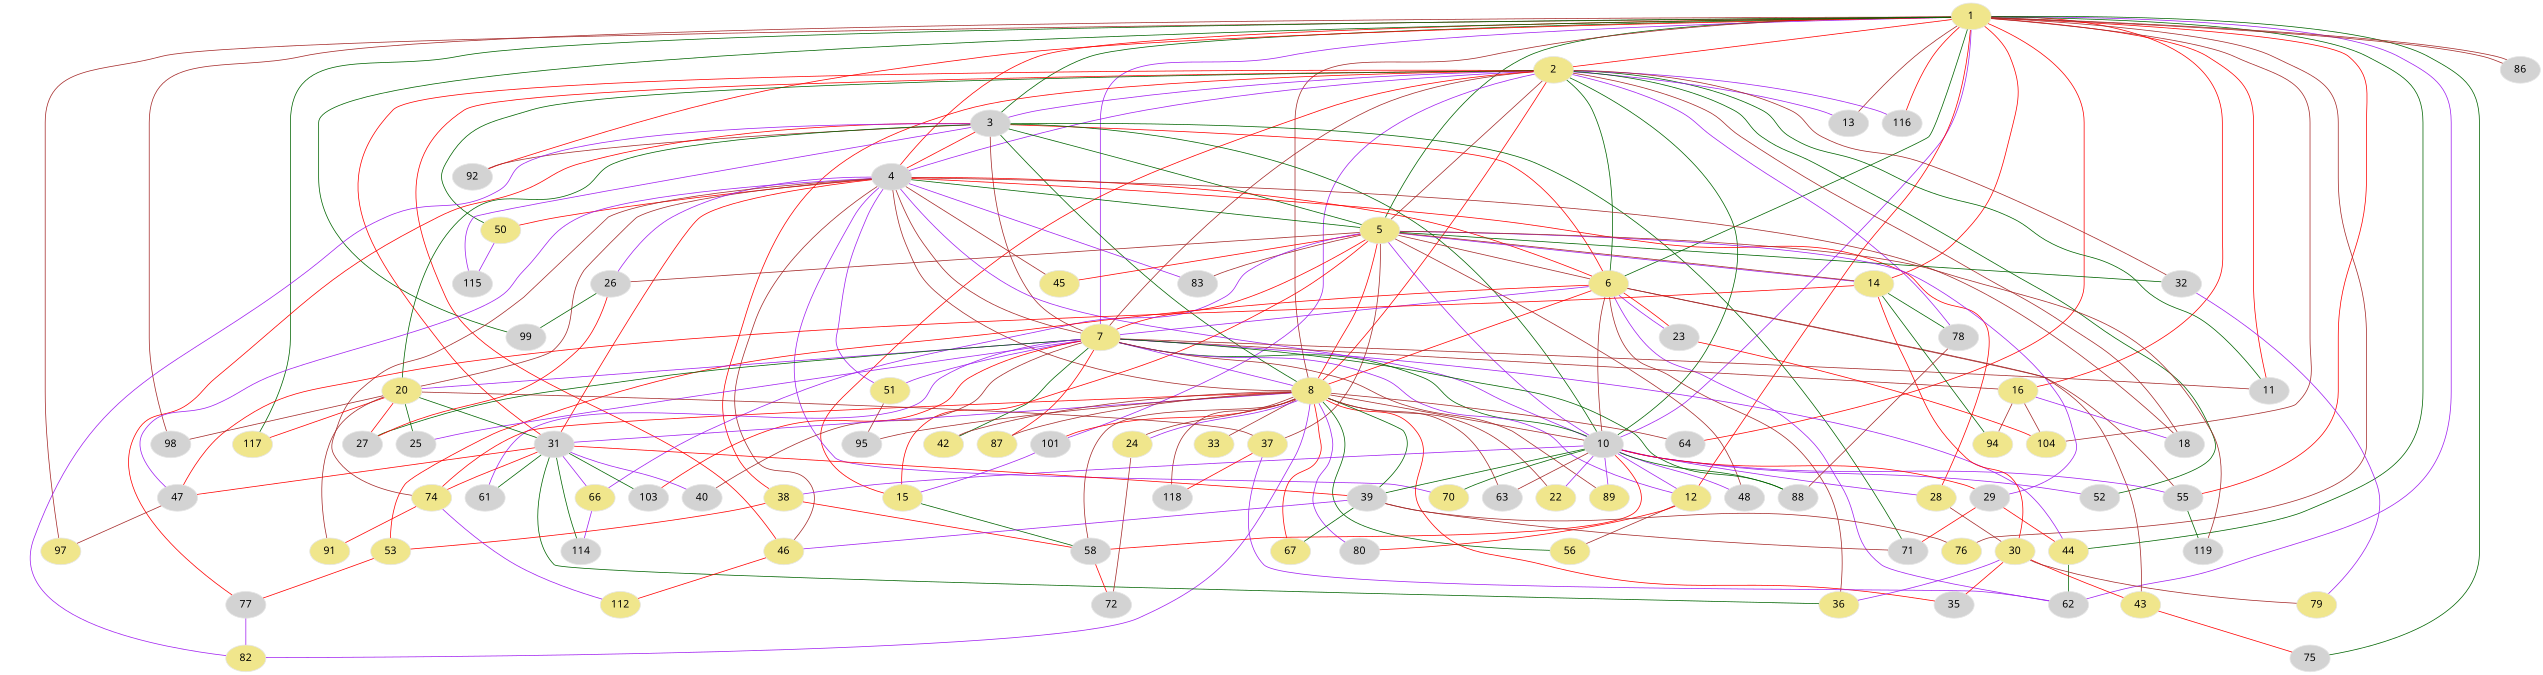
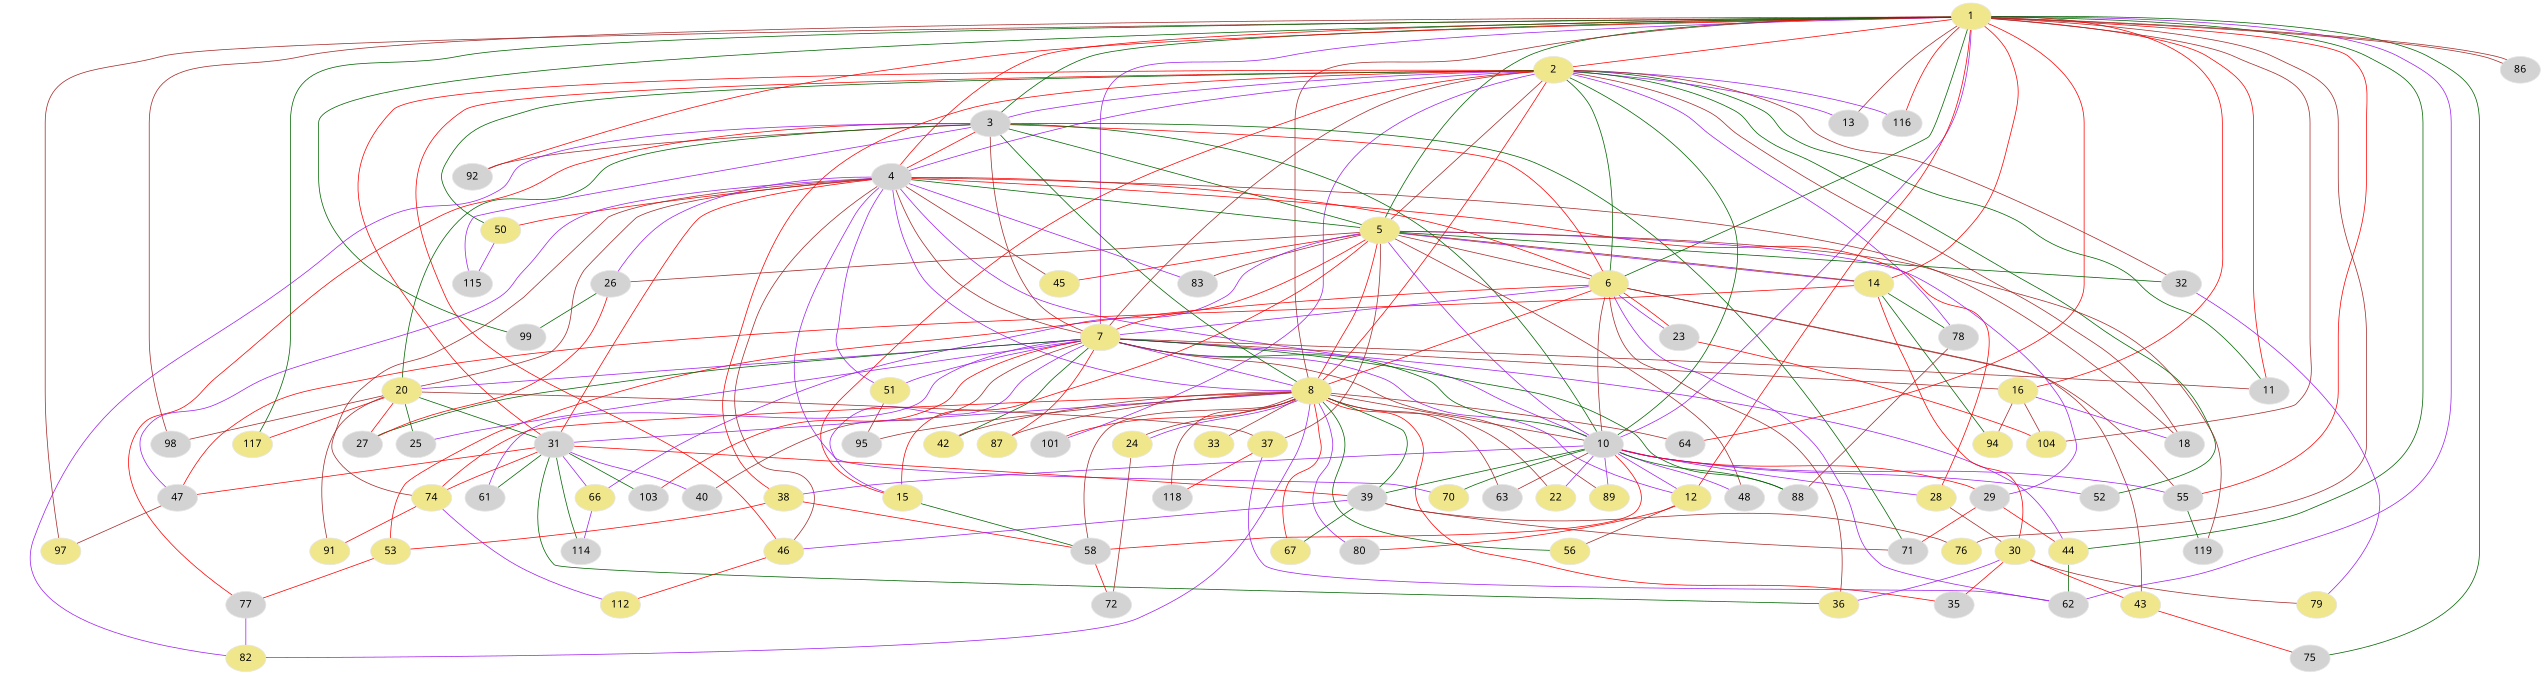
(1062, 358) -> (1098, 368)
(1001, 466) -> (1009, 396)
